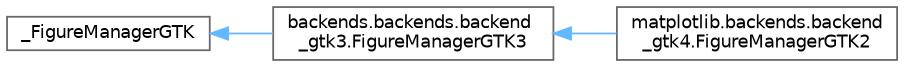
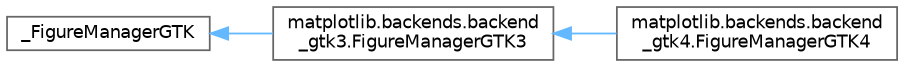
(413, 33) -> (413, 33)
(757, 33) -> (757, 33)
